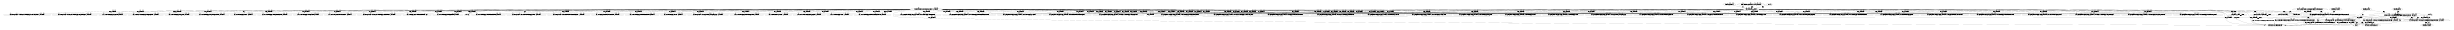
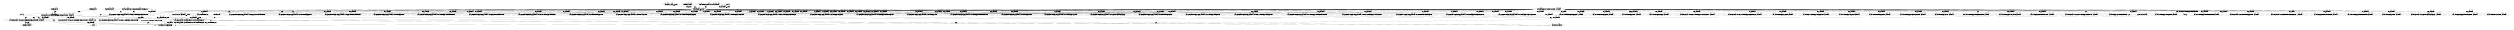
(1763, 7) -> (724, 7)
(1997, 10) -> (685, 7)
(177, 12) -> (1752, 12)
(244, 12) -> (1820, 12)
(372, 12) -> (1978, 12)
(458, 12) -> (2086, 12)
(472, 12) -> (2133, 12)
(525, 12) -> (2187, 12)
(672, 12) -> (2292, 12)
(859, 12) -> (1564, 12)
(2255, 12) -> (230, 12)
none -> (203, 15)
(275, 15) -> (1976, 15)
(340, 15) -> (2042, 15)
(747, 15) -> (2465, 15)
(872, 15) -> (1659, 15)
none -> (1603, 15)
none -> (1880, 15)
(2371, 25) -> (1557, 25)
